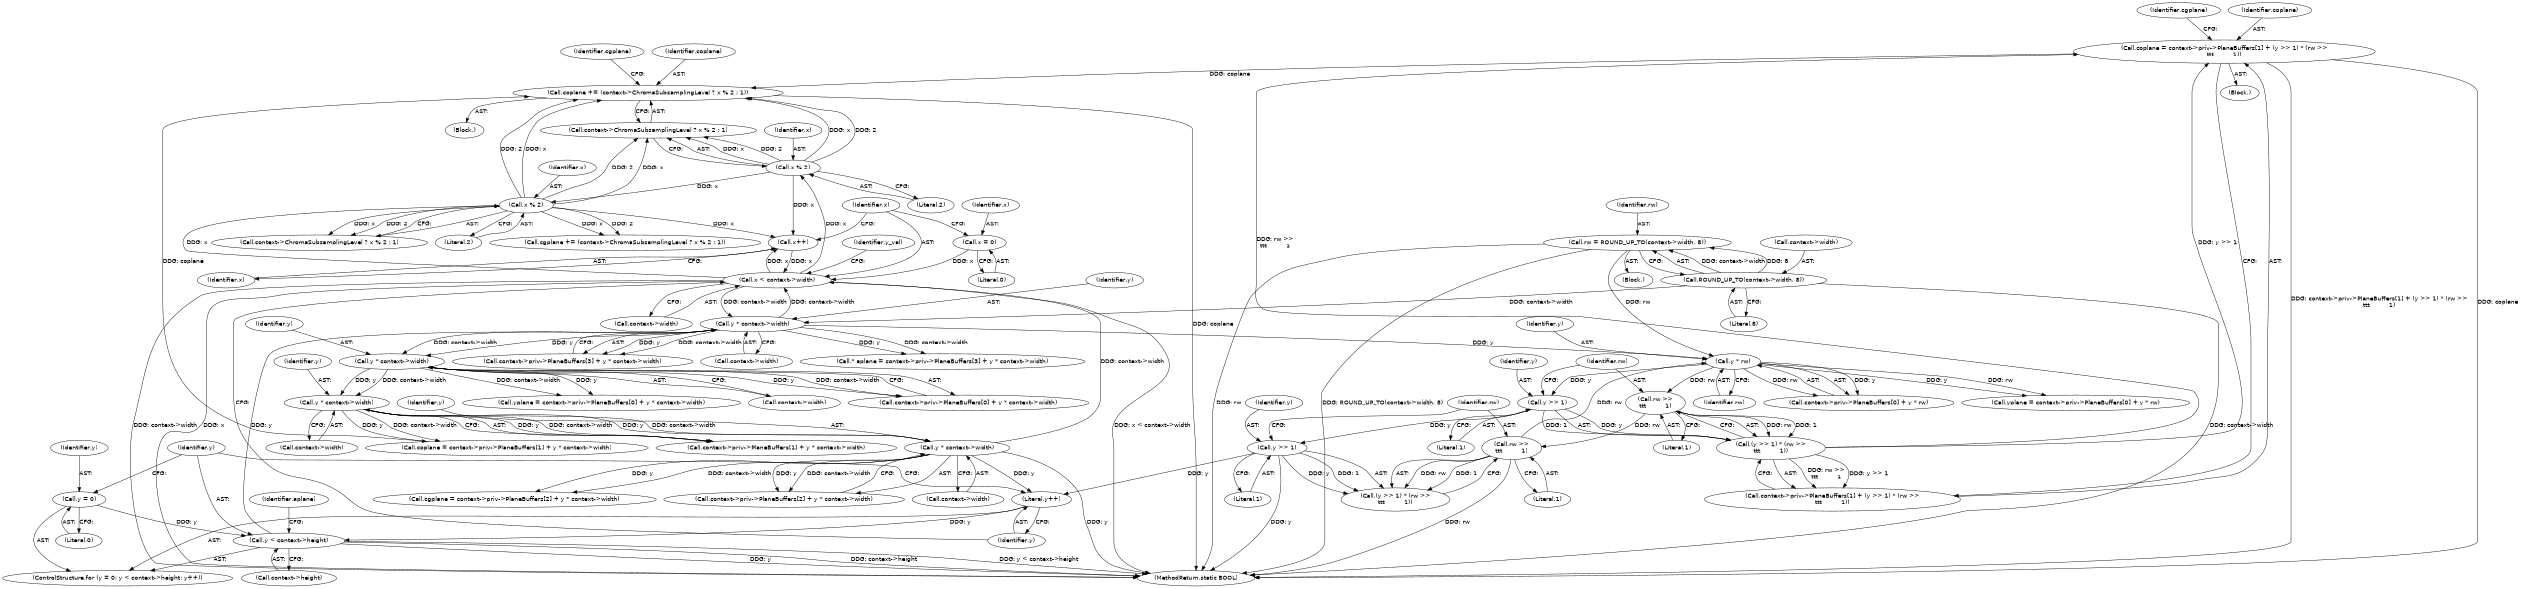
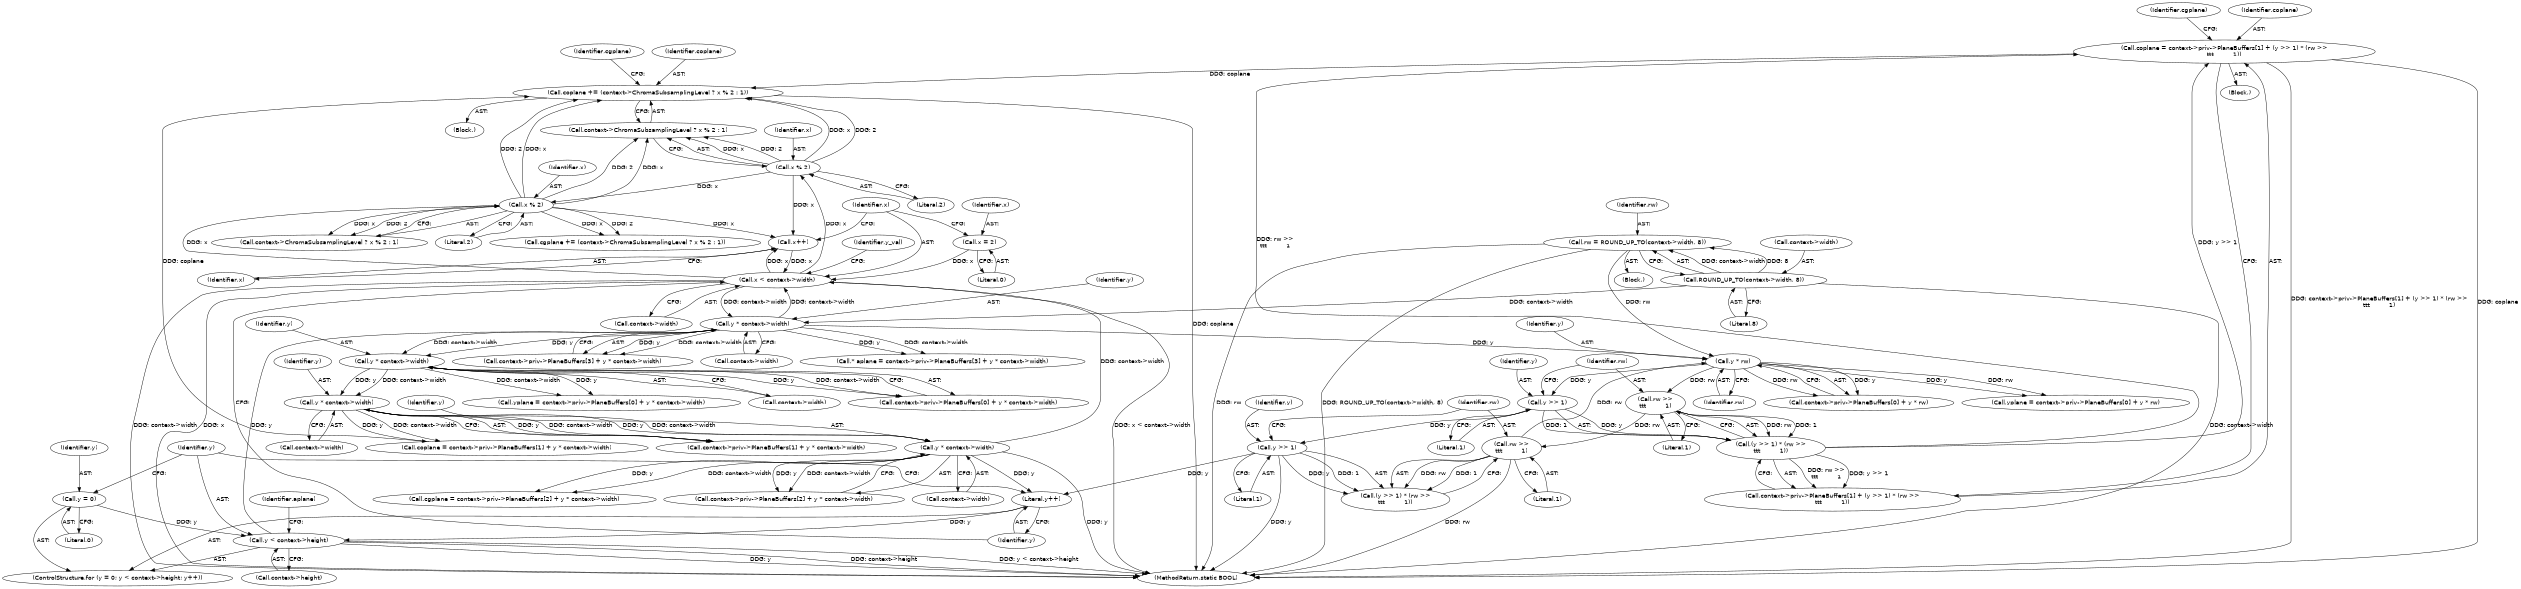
(980, 243) -> (980, 243)
(1814, 380) -> (1814, 380)
